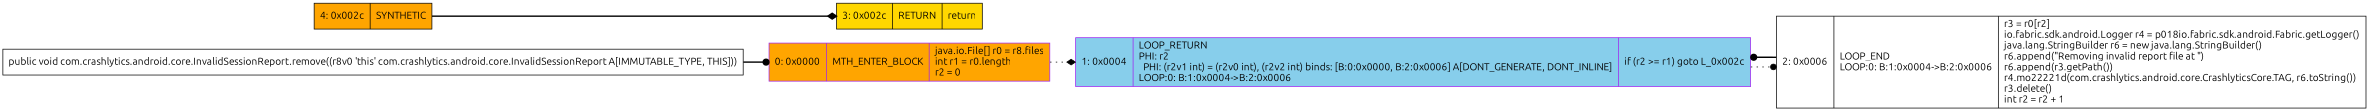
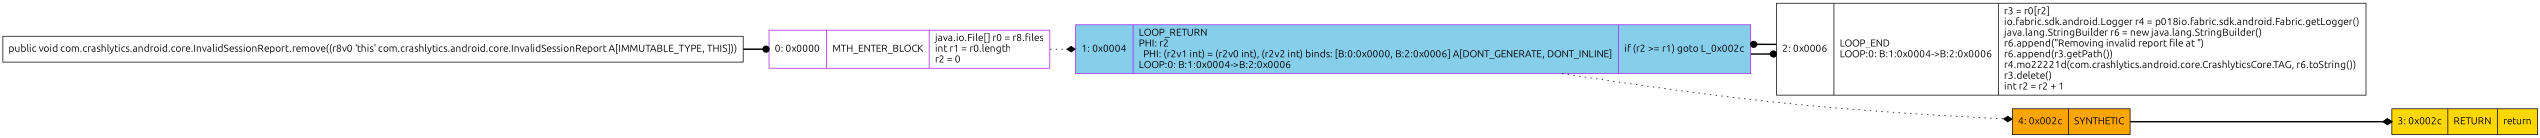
(909, 62) -> (909, 49)
(1761, 67) -> (1761, 54)
none -> (1782, 103)
